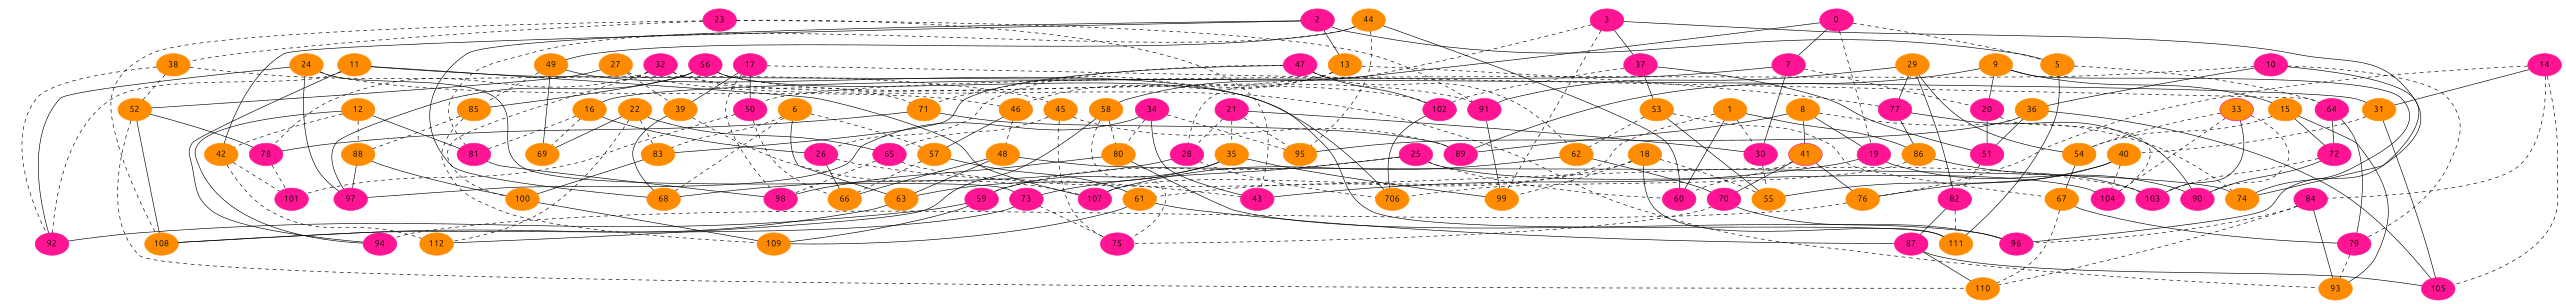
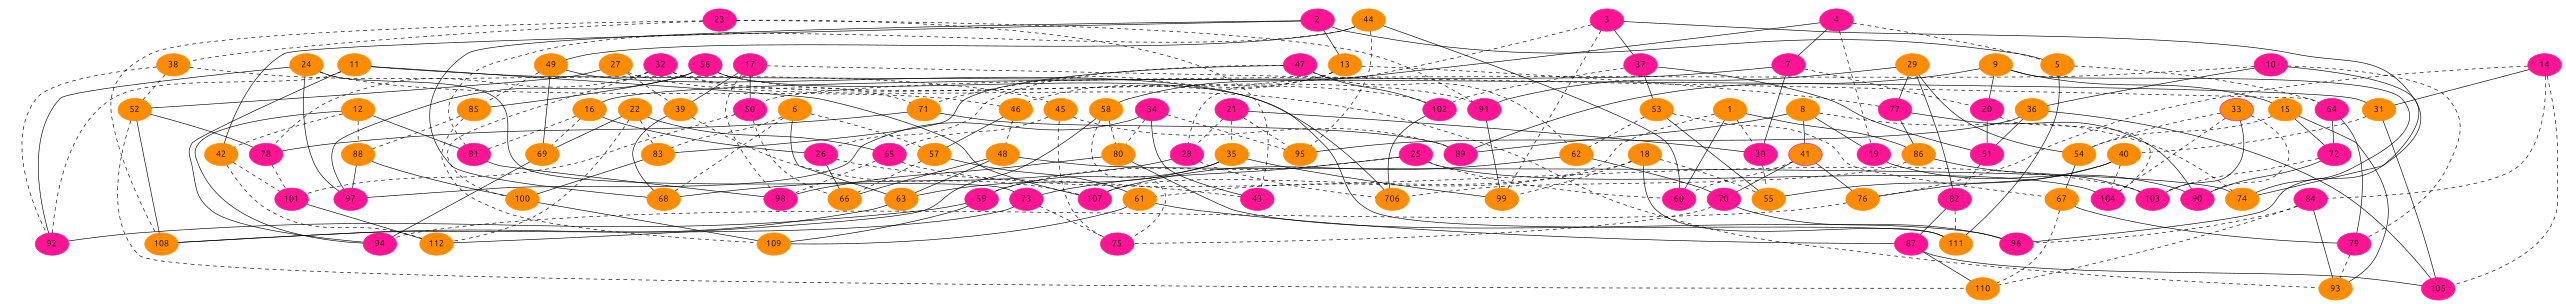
(1837, 20) -> (1837, 20)
(1567, 182) -> none
none -> (461, 199)
none -> (358, 220)
